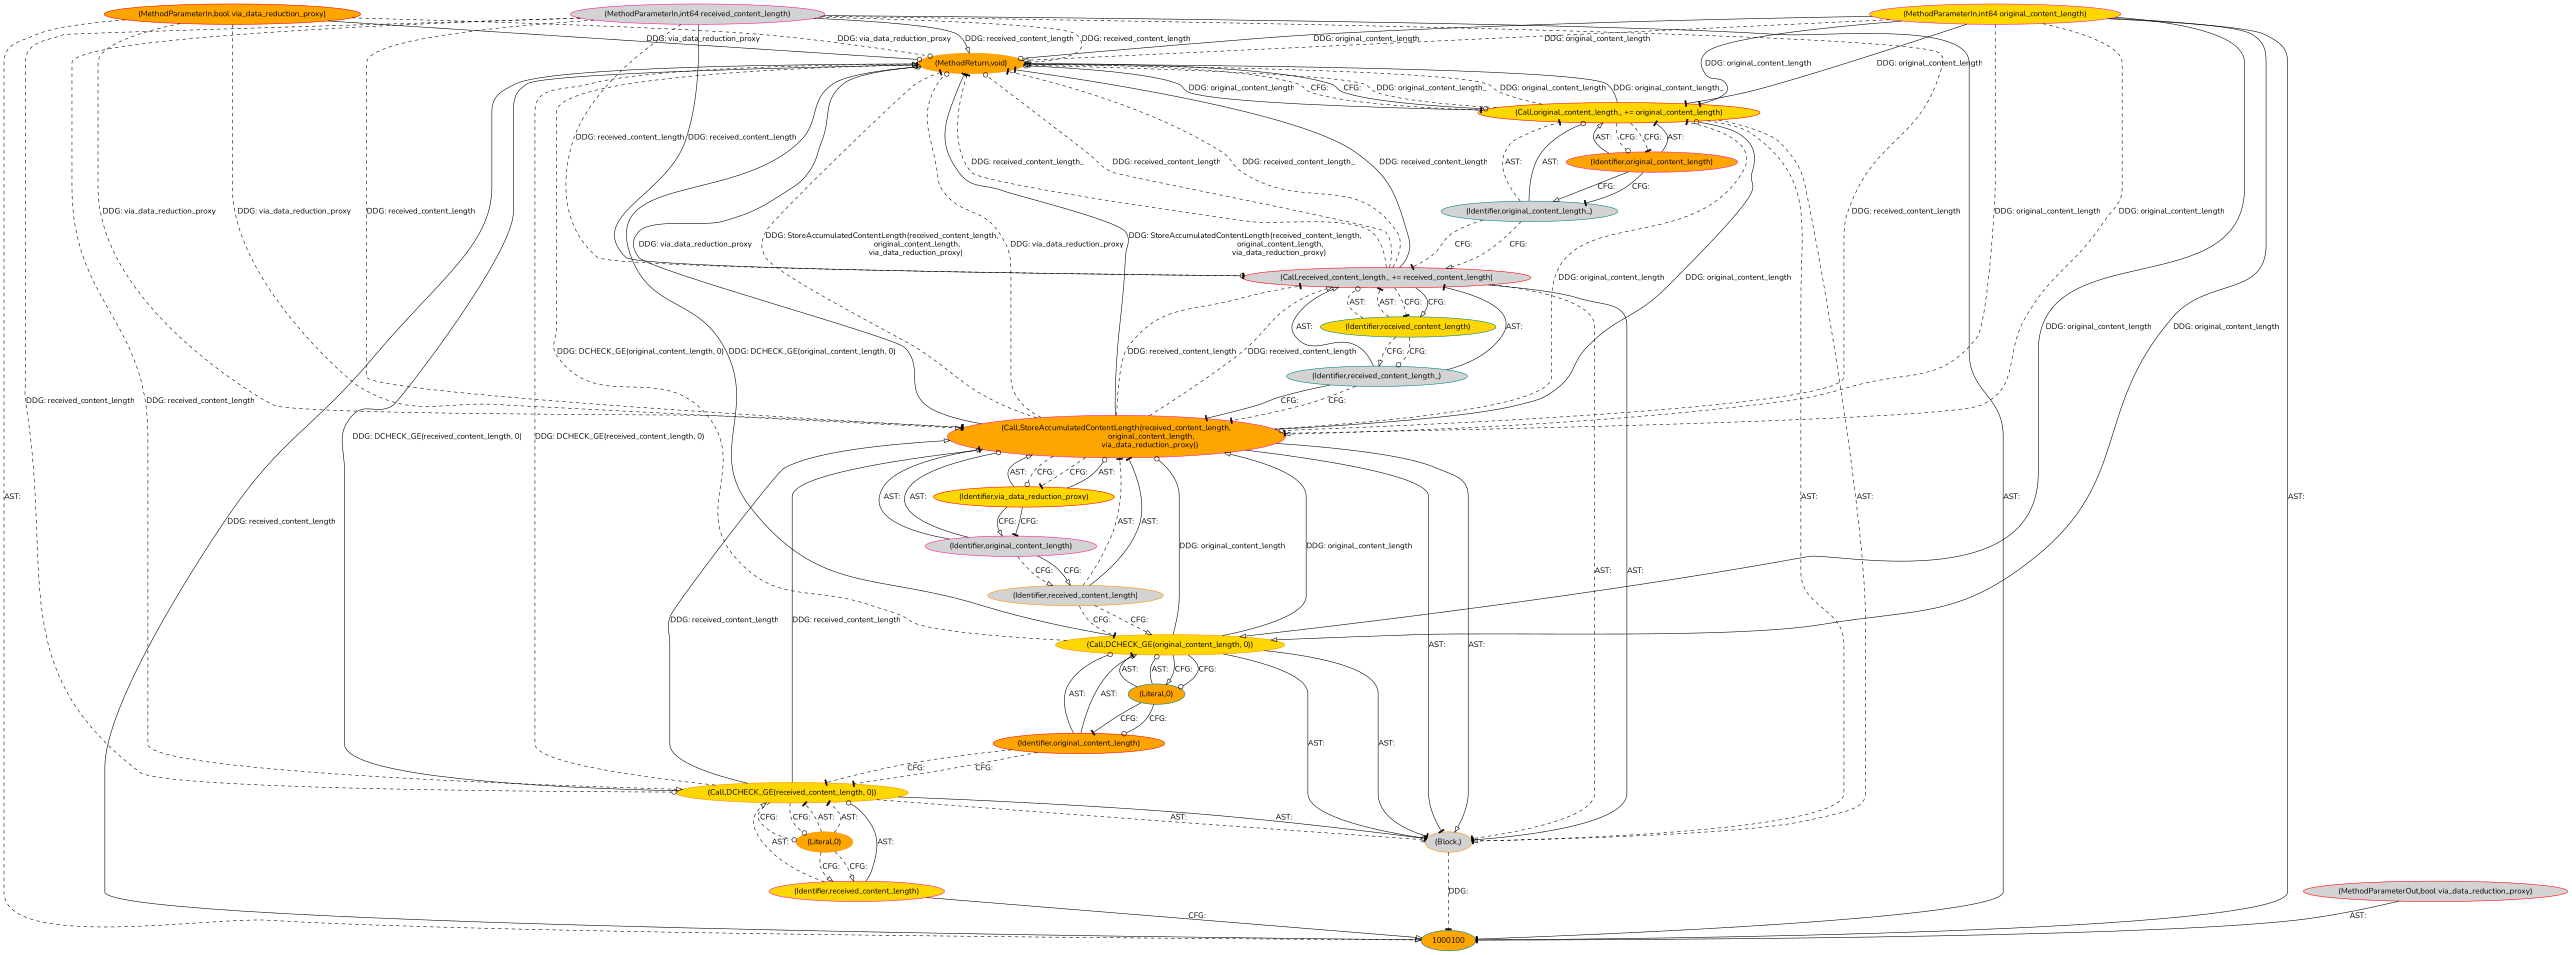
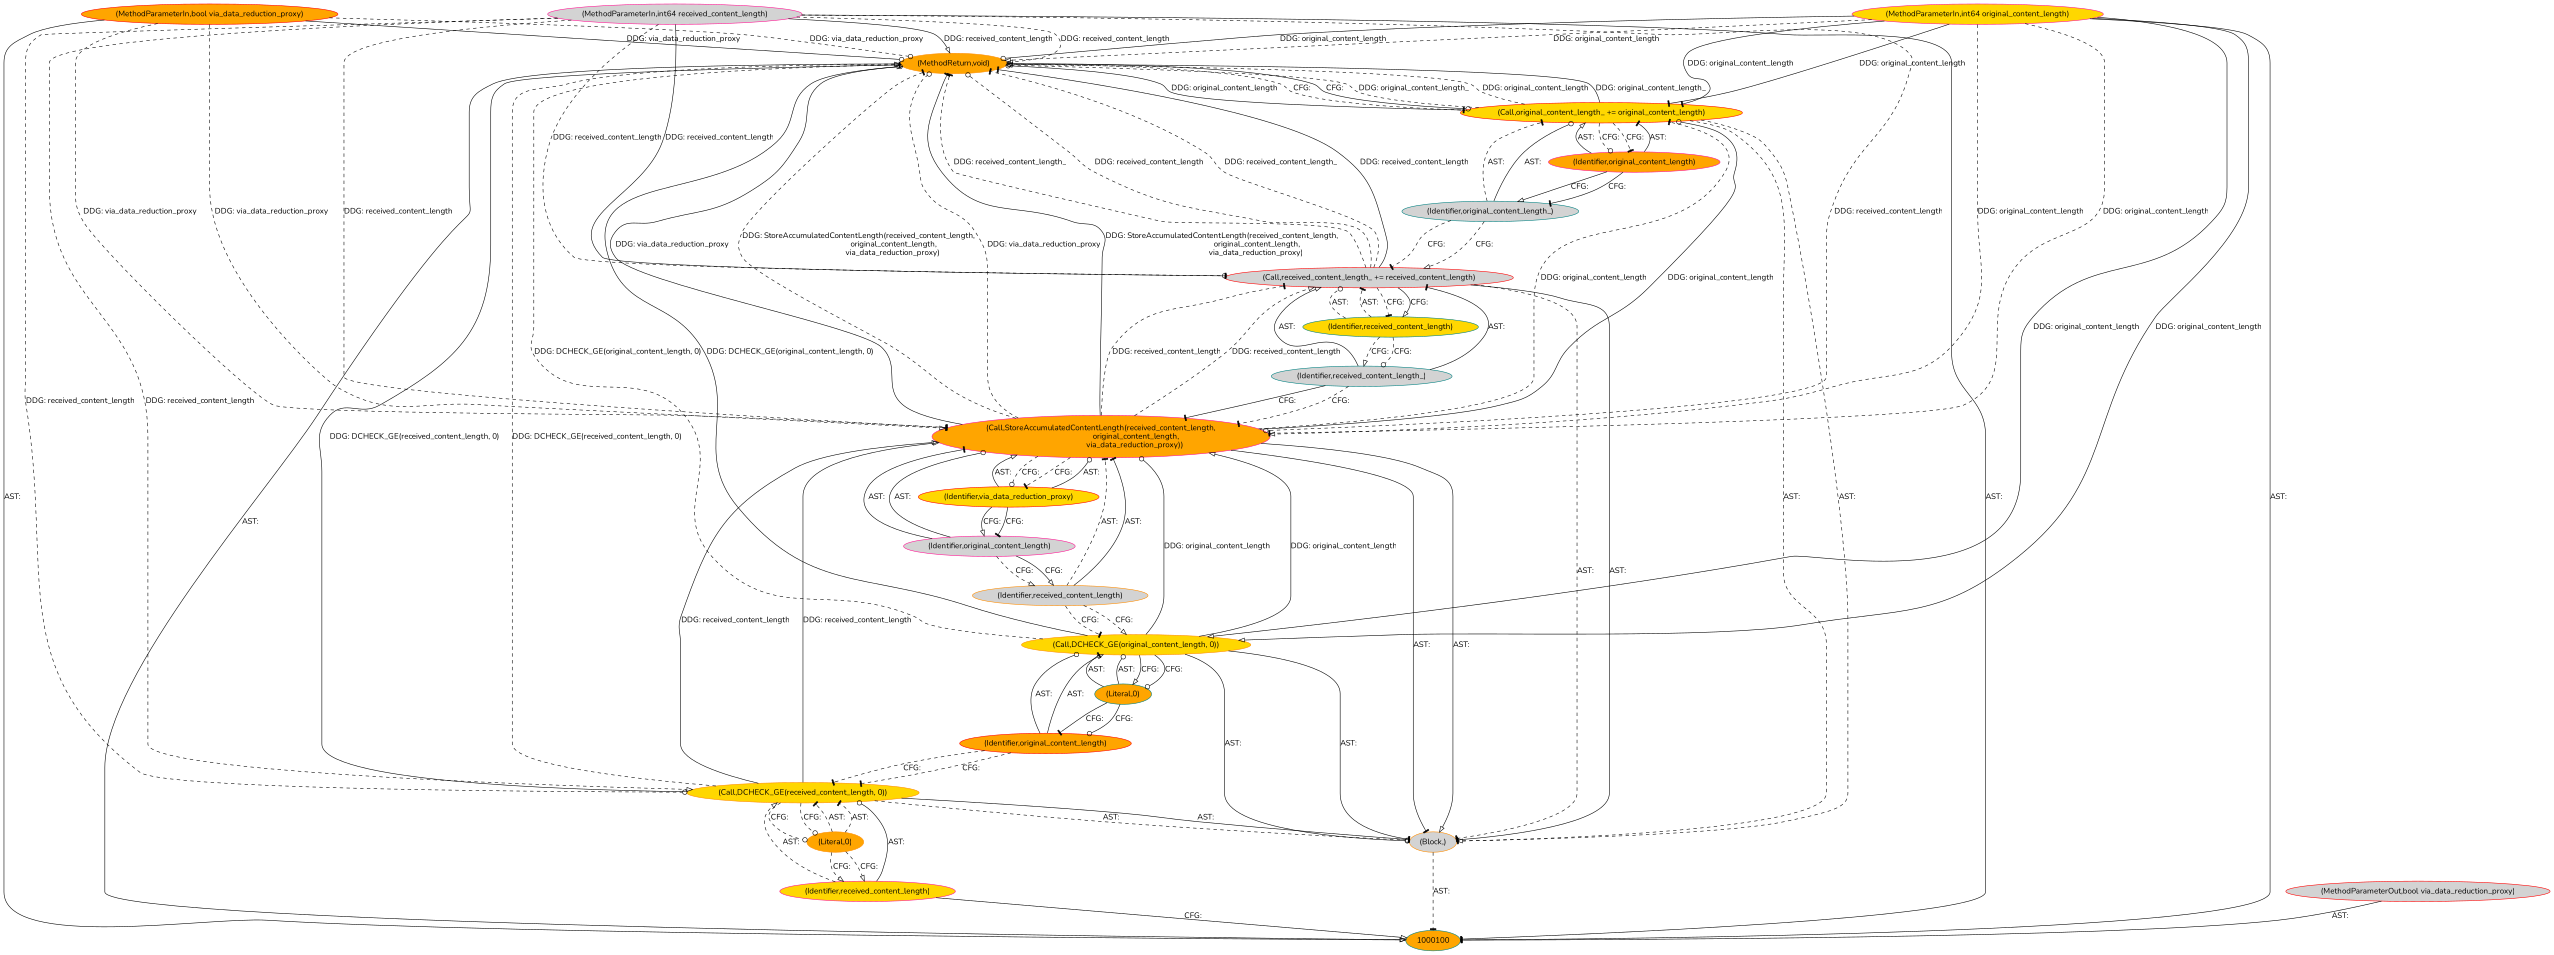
(282, 522) -> (252, 522)
(1459, 891) -> (1443, 891)
(220, 922) -> (222, 921)
